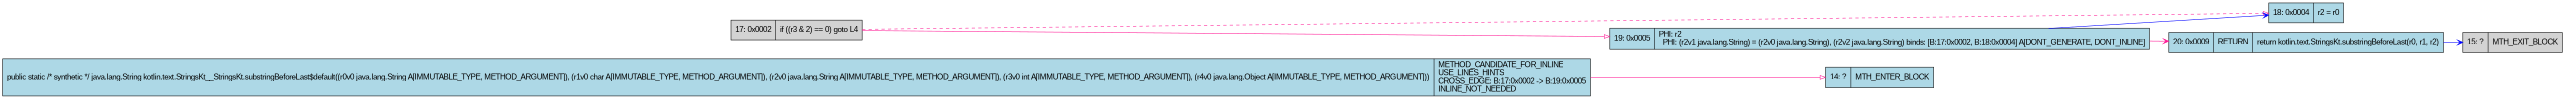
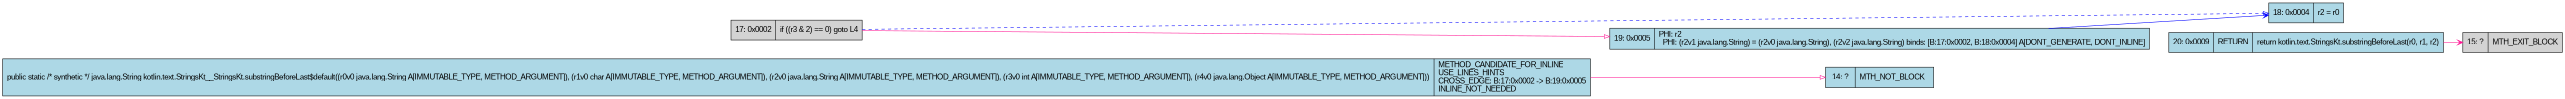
(1563, 21) -> (1563, 21)
(2156, 41) -> none
(2450, 42) -> (2450, 42)
(1892, 77) -> (1892, 77)
